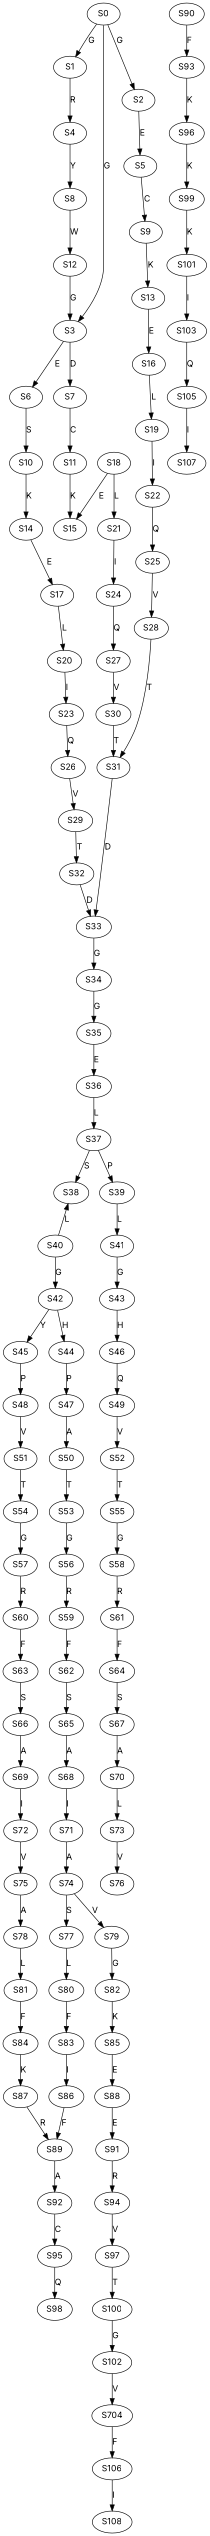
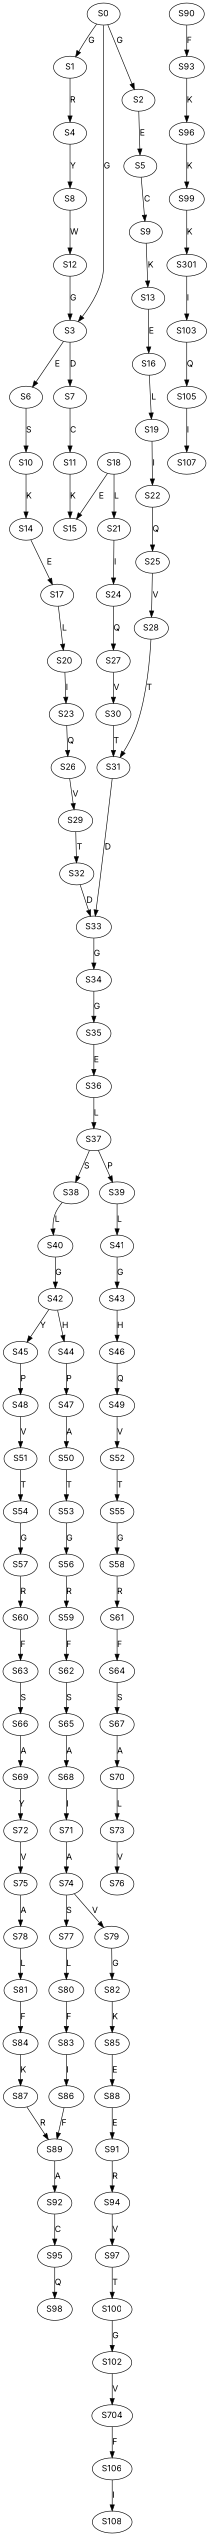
(187, 265) -> (187, 265)
(62, 1222) -> (55, 1215)
(22, 1804) -> (22, 1804)
